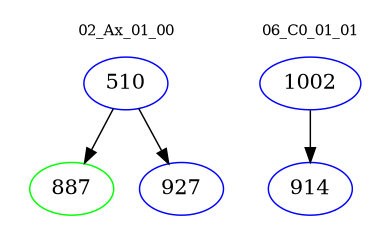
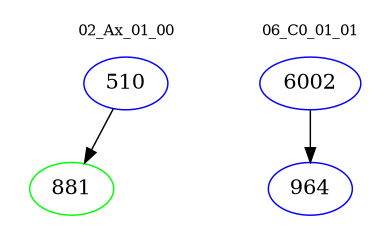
(310, 83) -> (310, 83)
(72, 189) -> (72, 189)
(182, 189) -> none
(310, 189) -> (310, 189)
